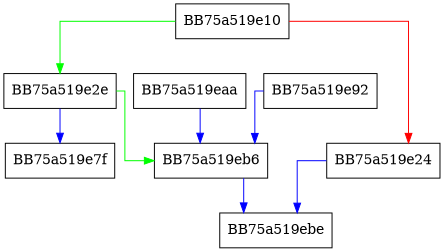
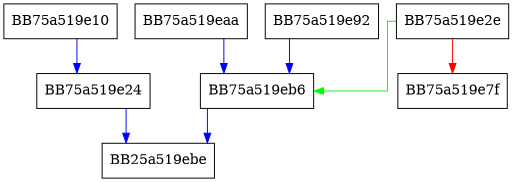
(97, 21) -> none
(405, 21) -> (77, 51)
(60, 121) -> (453, 51)
(276, 230) -> (158, 161)
